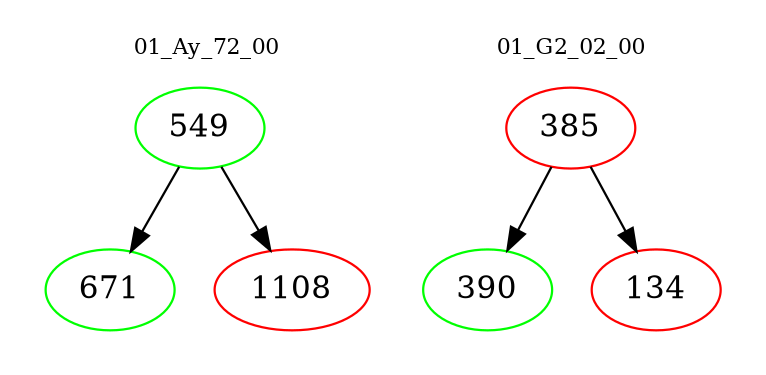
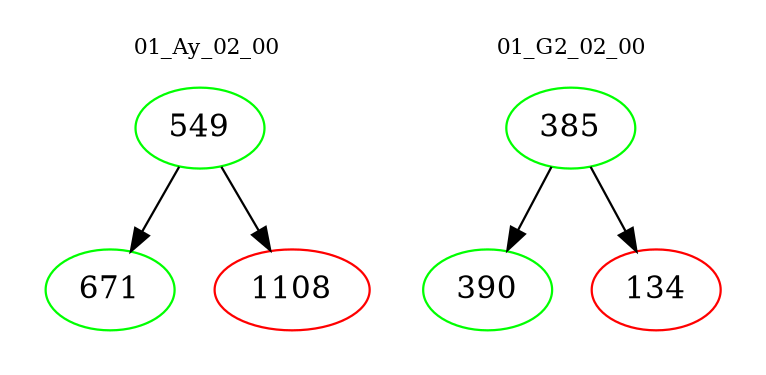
(207, 48) -> (207, 48)
(571, 128) -> (571, 128)
